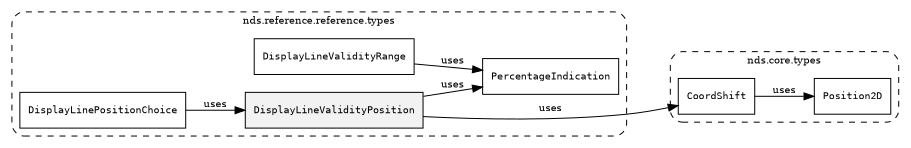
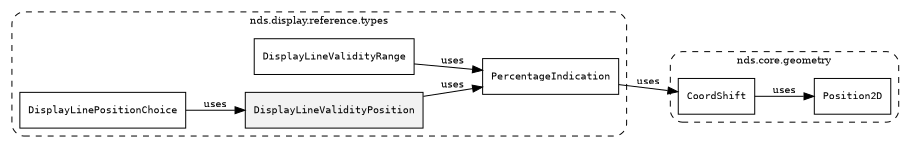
(319, 21) -> (319, 21)
(785, 61) -> (785, 61)
(546, 119) -> (643, 88)
